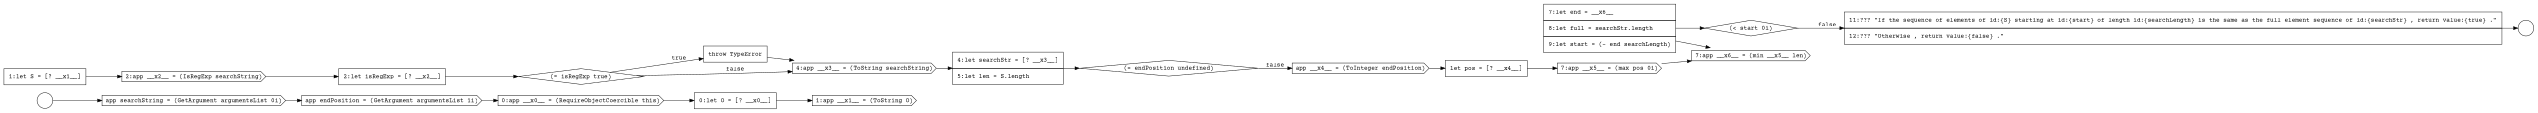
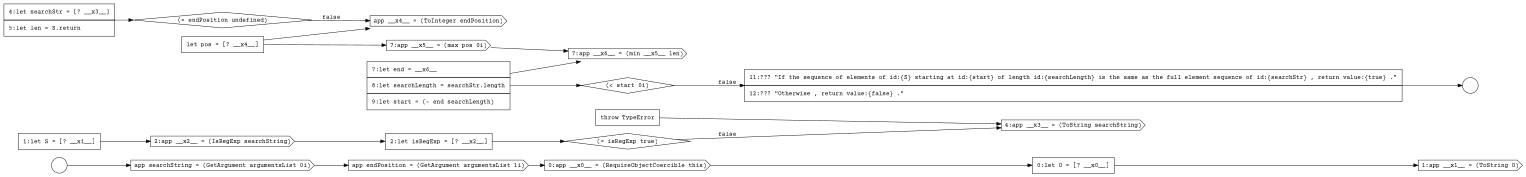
(1601, 28) -> (439, 85)
(654, 66) -> none
(942, 68) -> none
(1435, 68) -> (315, 34)
(993, 76) -> (45, 28)
